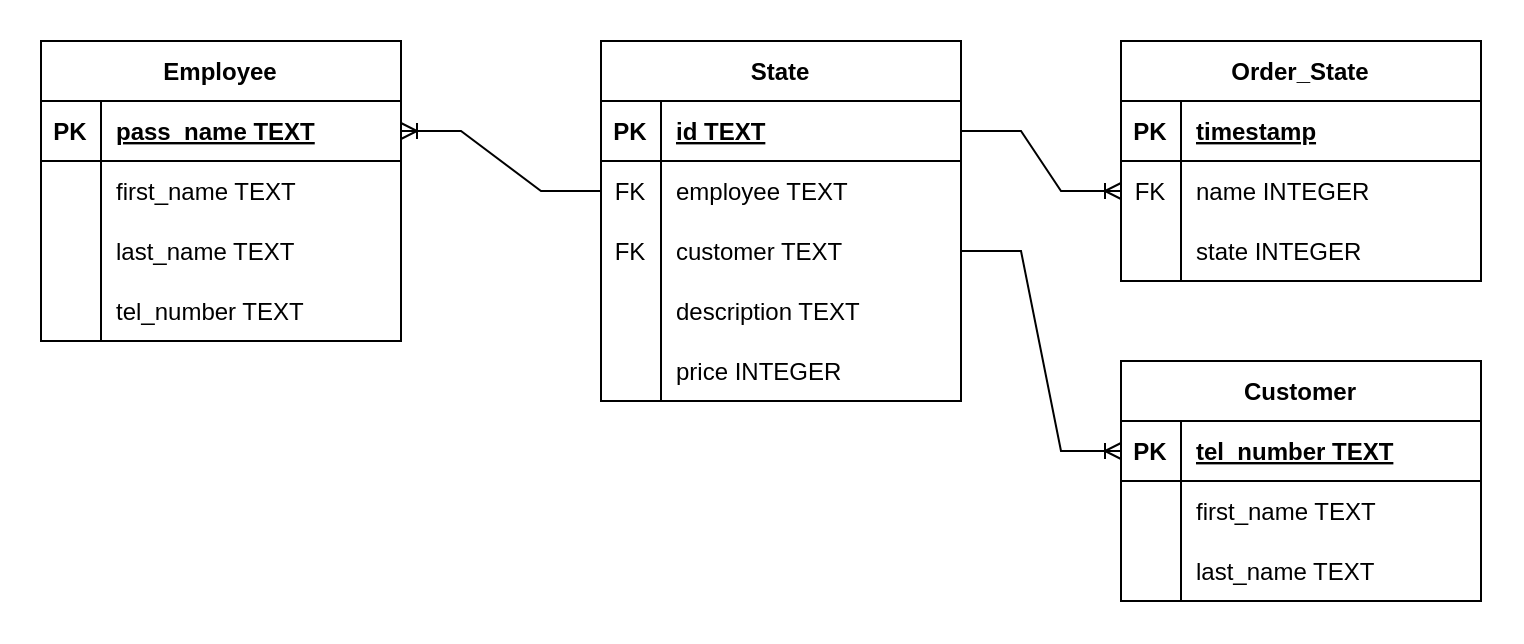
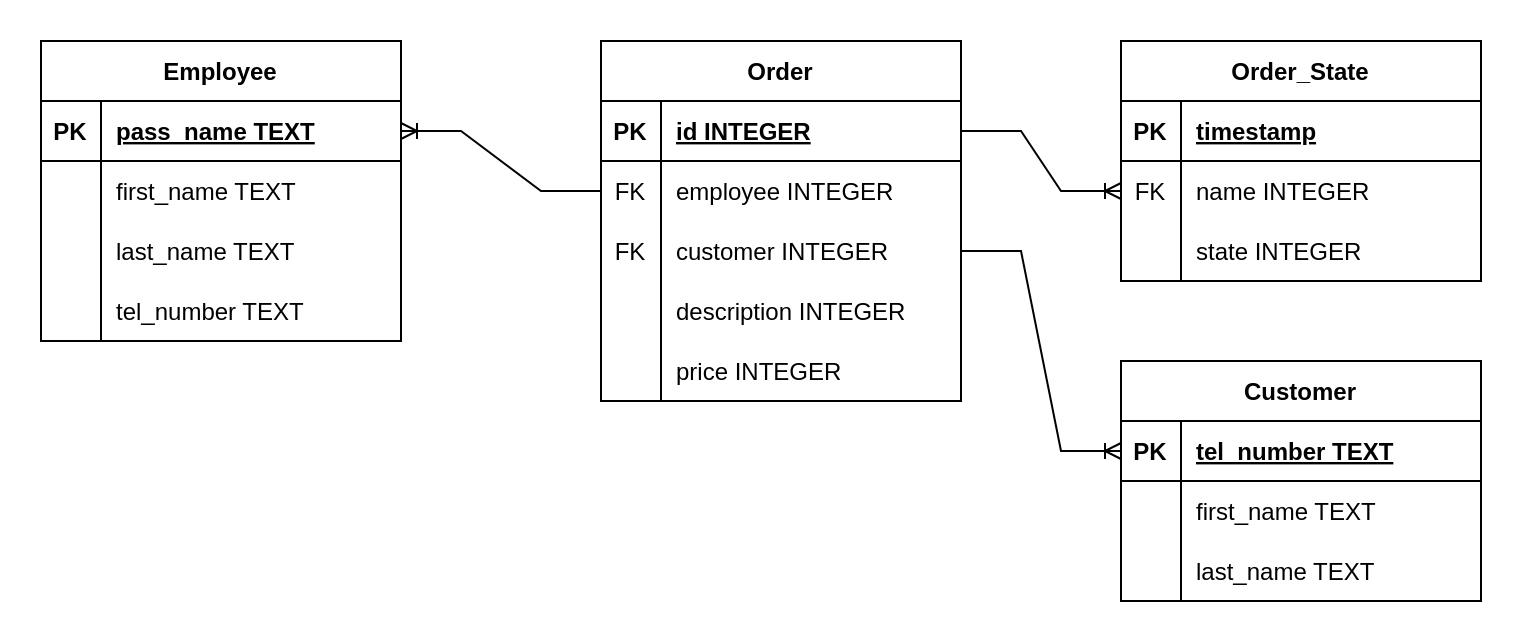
(780, 72) -> (780, 72)
(717, 132) -> (737, 132)
(757, 192) -> (777, 192)
(760, 252) -> (780, 252)
(774, 312) -> (794, 312)
